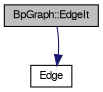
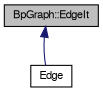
(59, 41) -> (44, 51)
